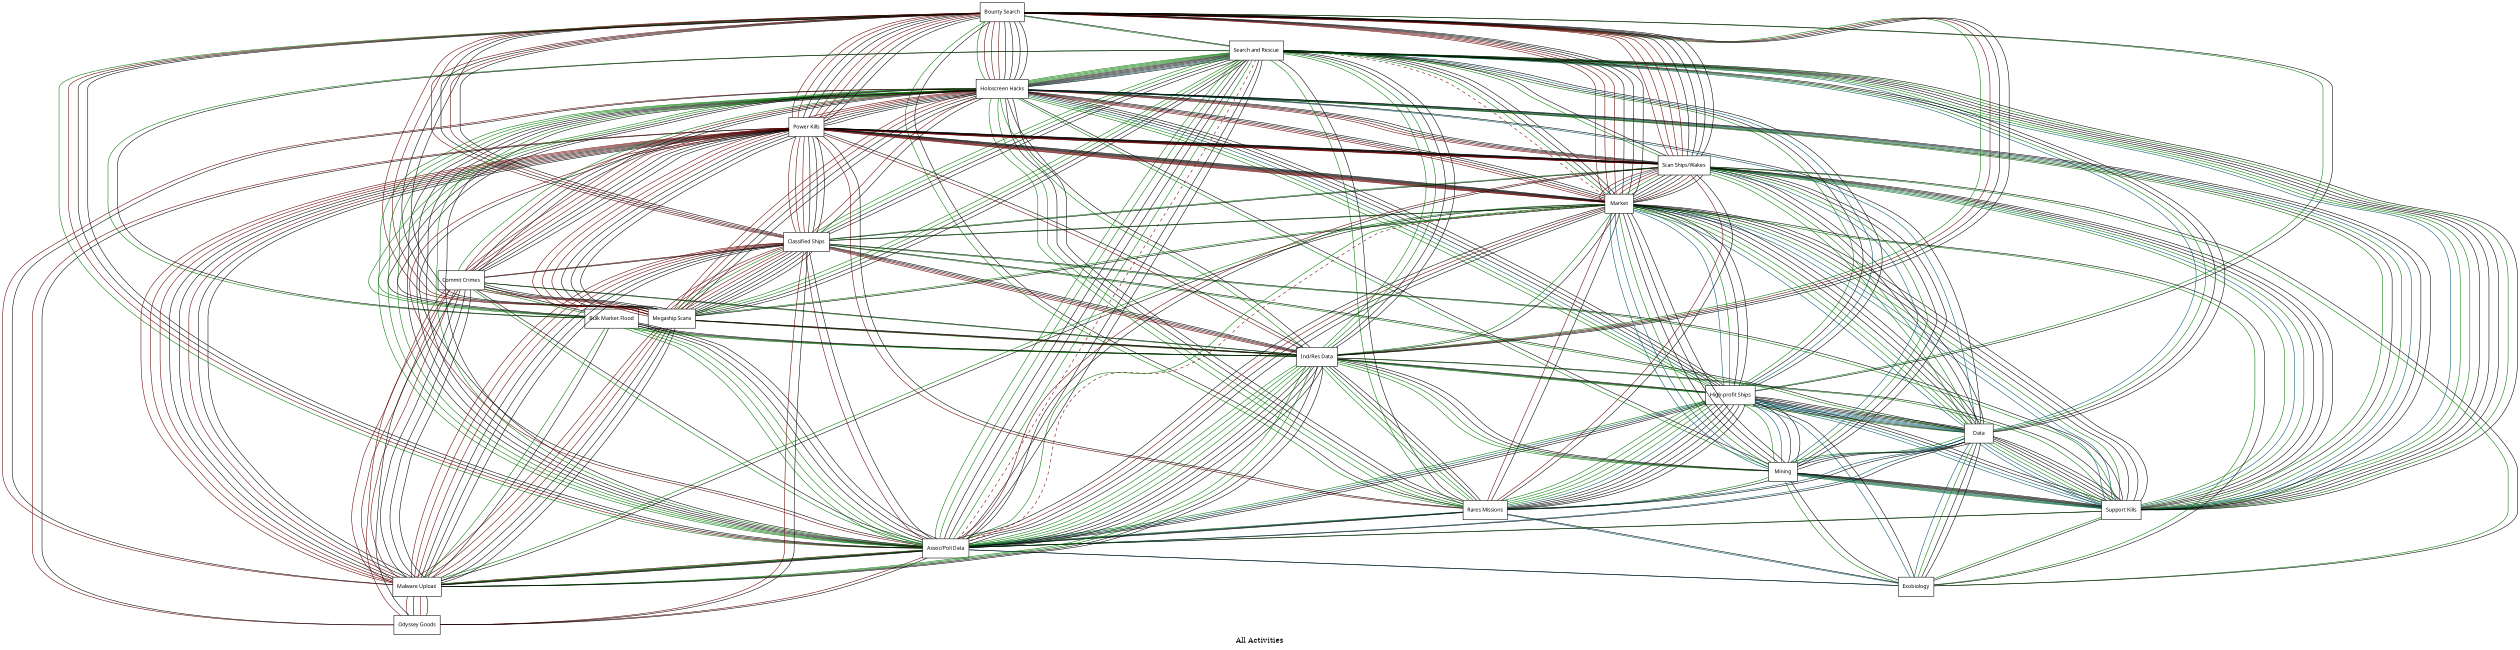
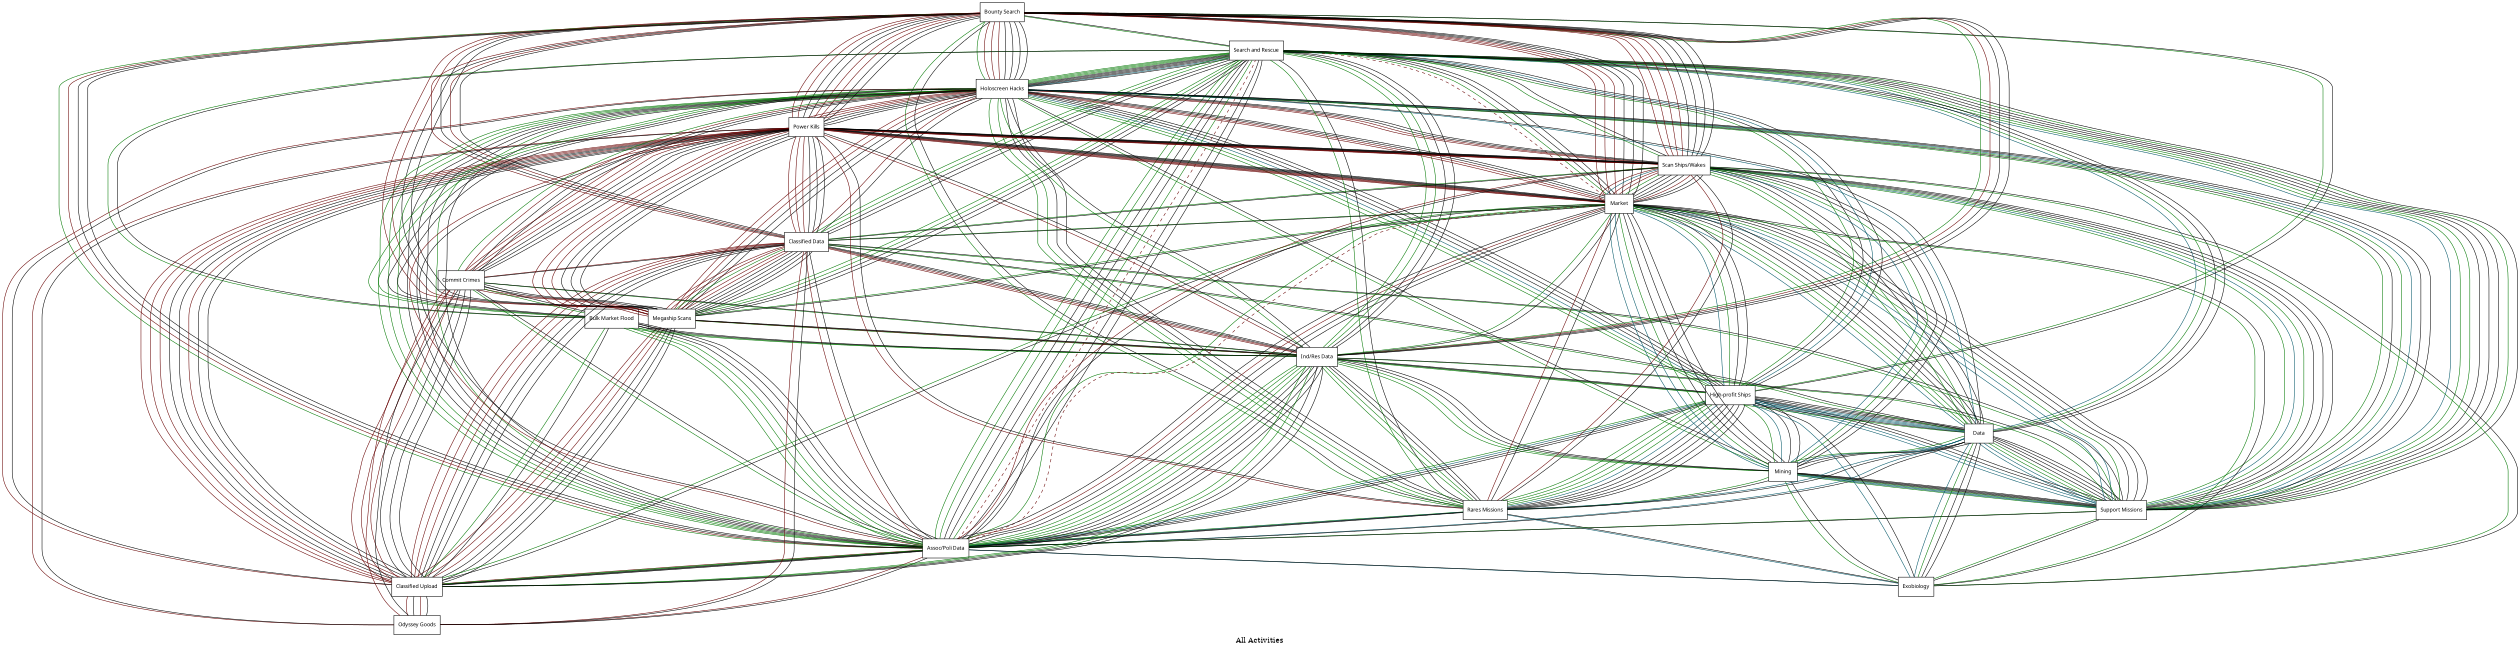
(806, 242) -> (806, 242)
(2121, 510) -> (2121, 510)
(417, 587) -> (417, 587)
